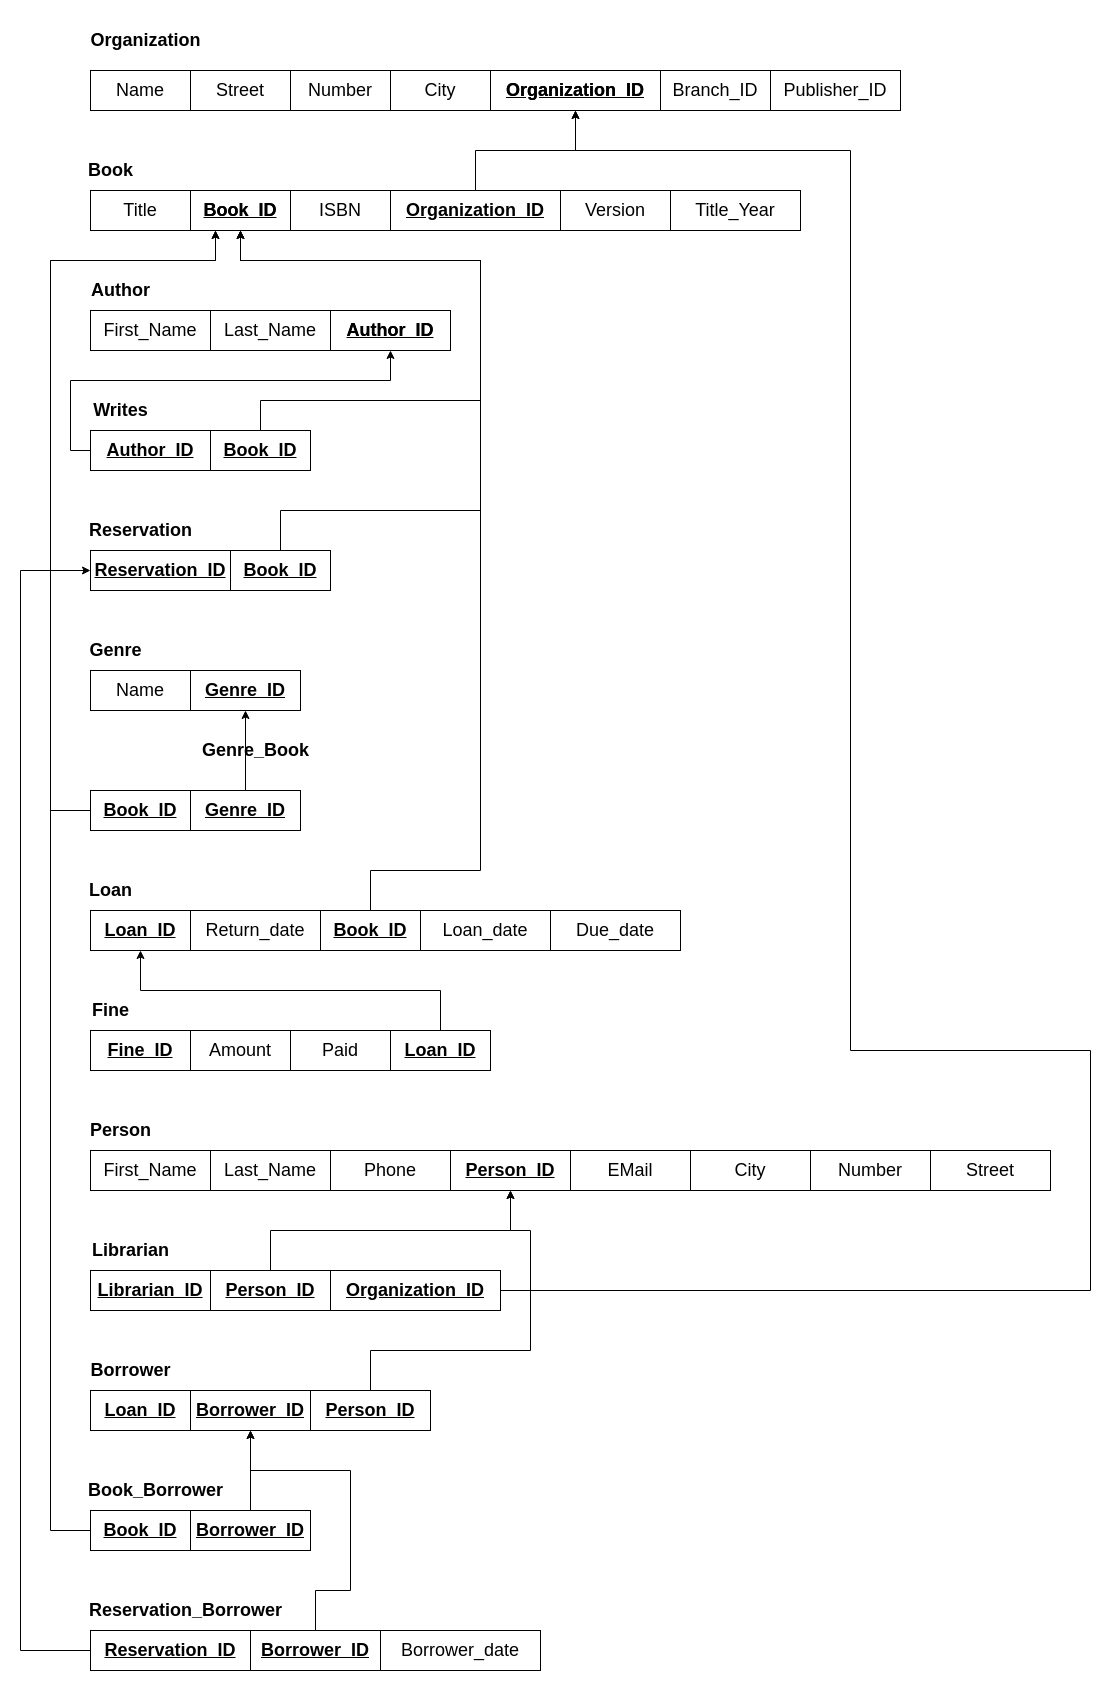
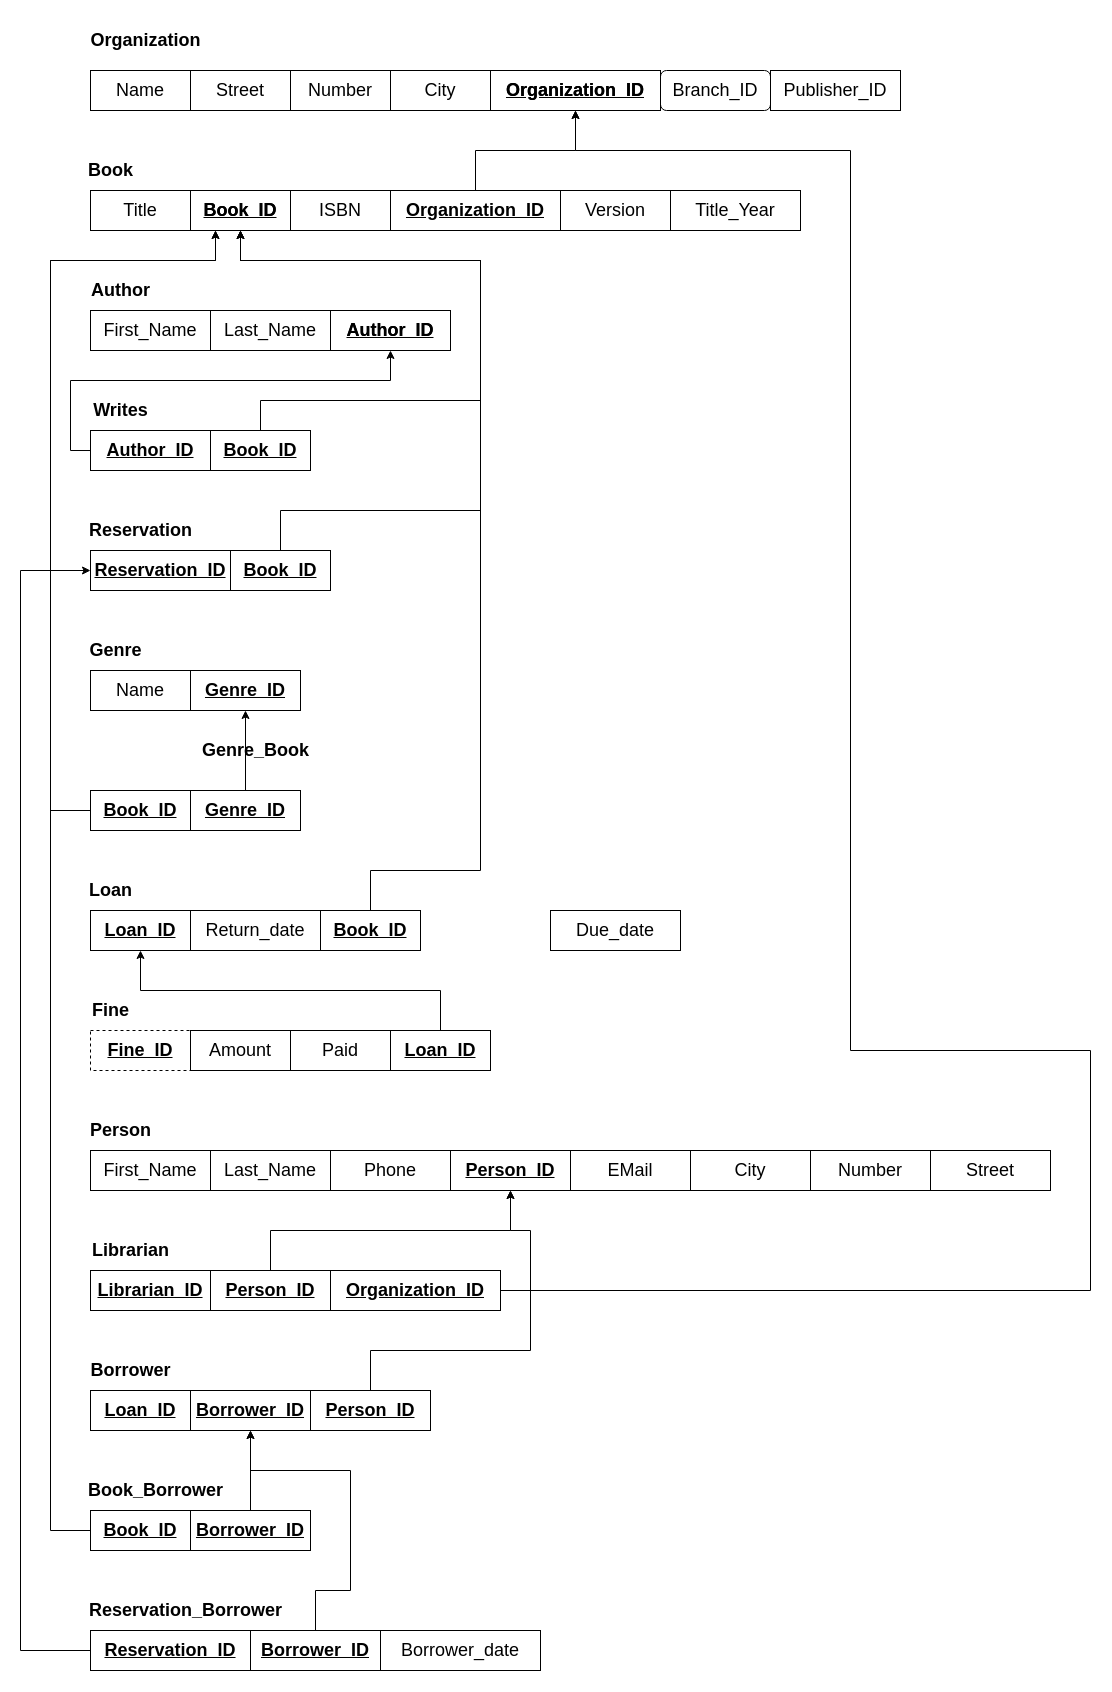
(716, 91) -> (716, 91)
(486, 931) -> none
(141, 1051) -> (141, 1051)
